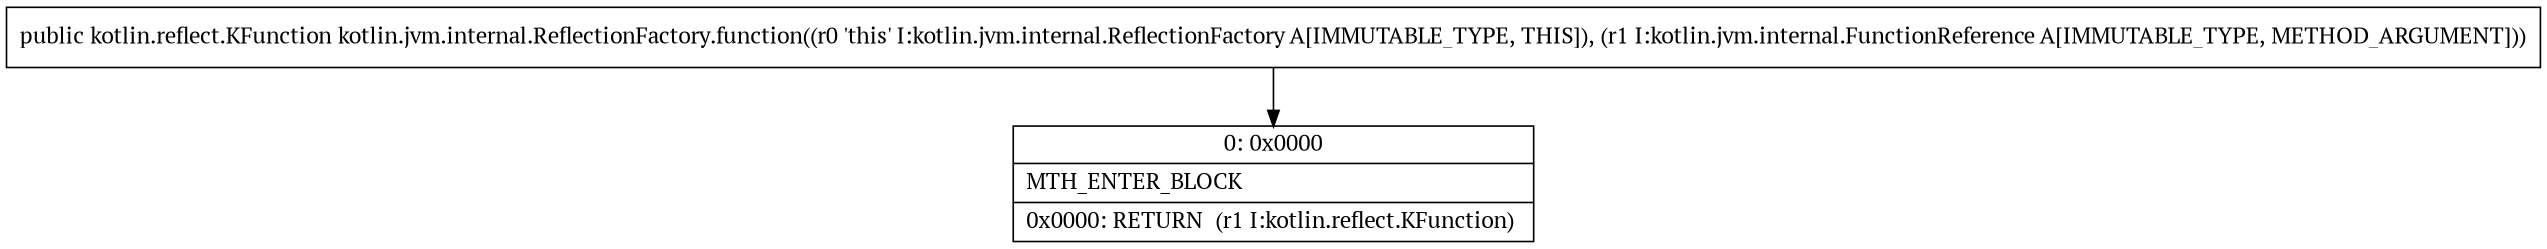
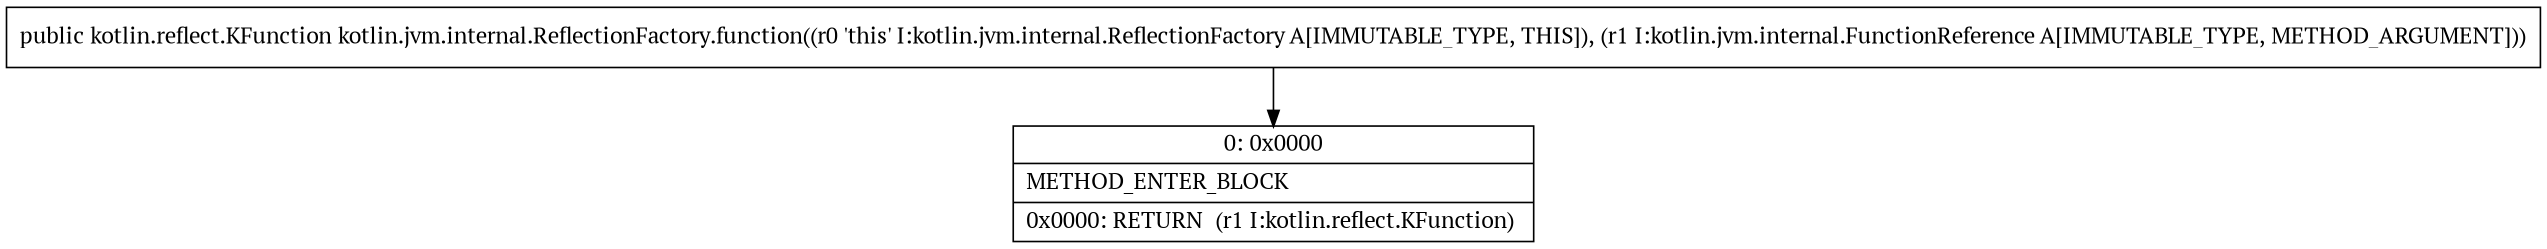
(1134, 182) -> (1158, 182)
